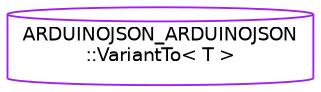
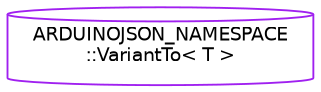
(160, 46) -> (160, 46)
